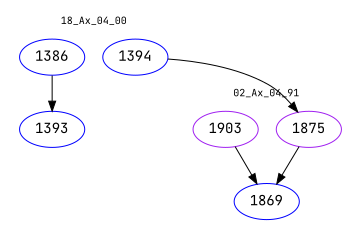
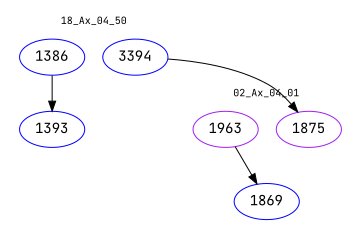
(94, 22) -> (94, 22)
(135, 57) -> (135, 57)
(267, 94) -> (267, 94)
(226, 129) -> (226, 129)
(291, 161) -> none
